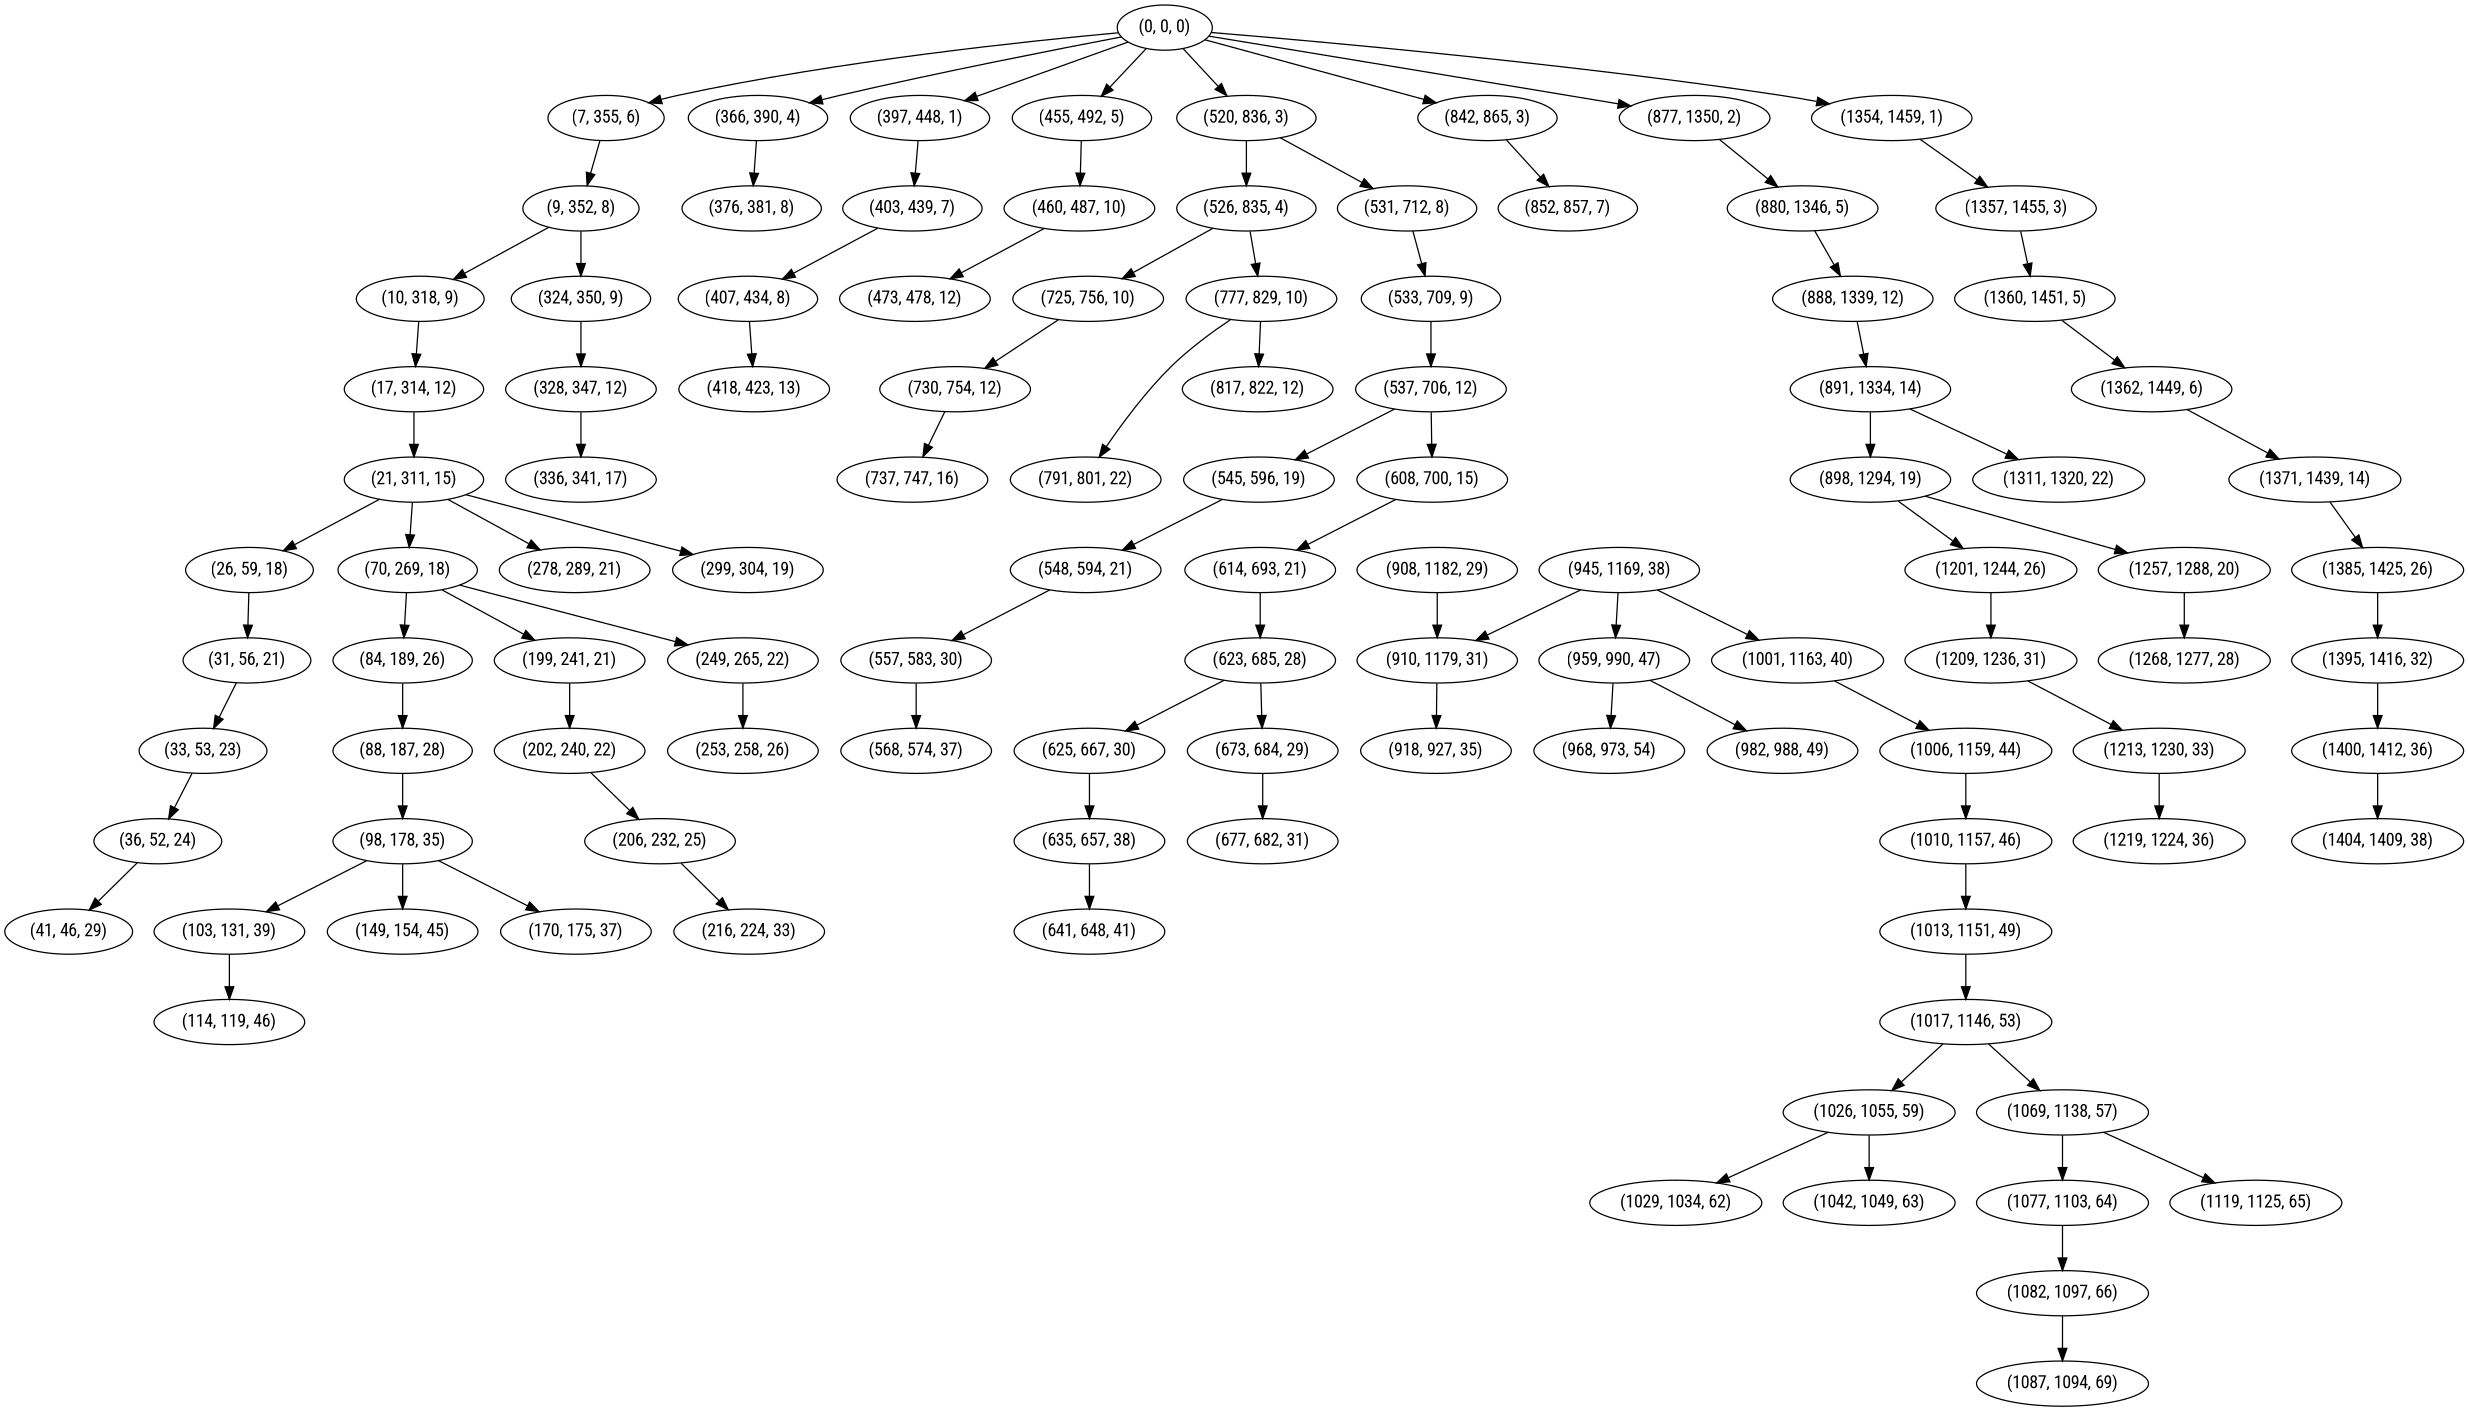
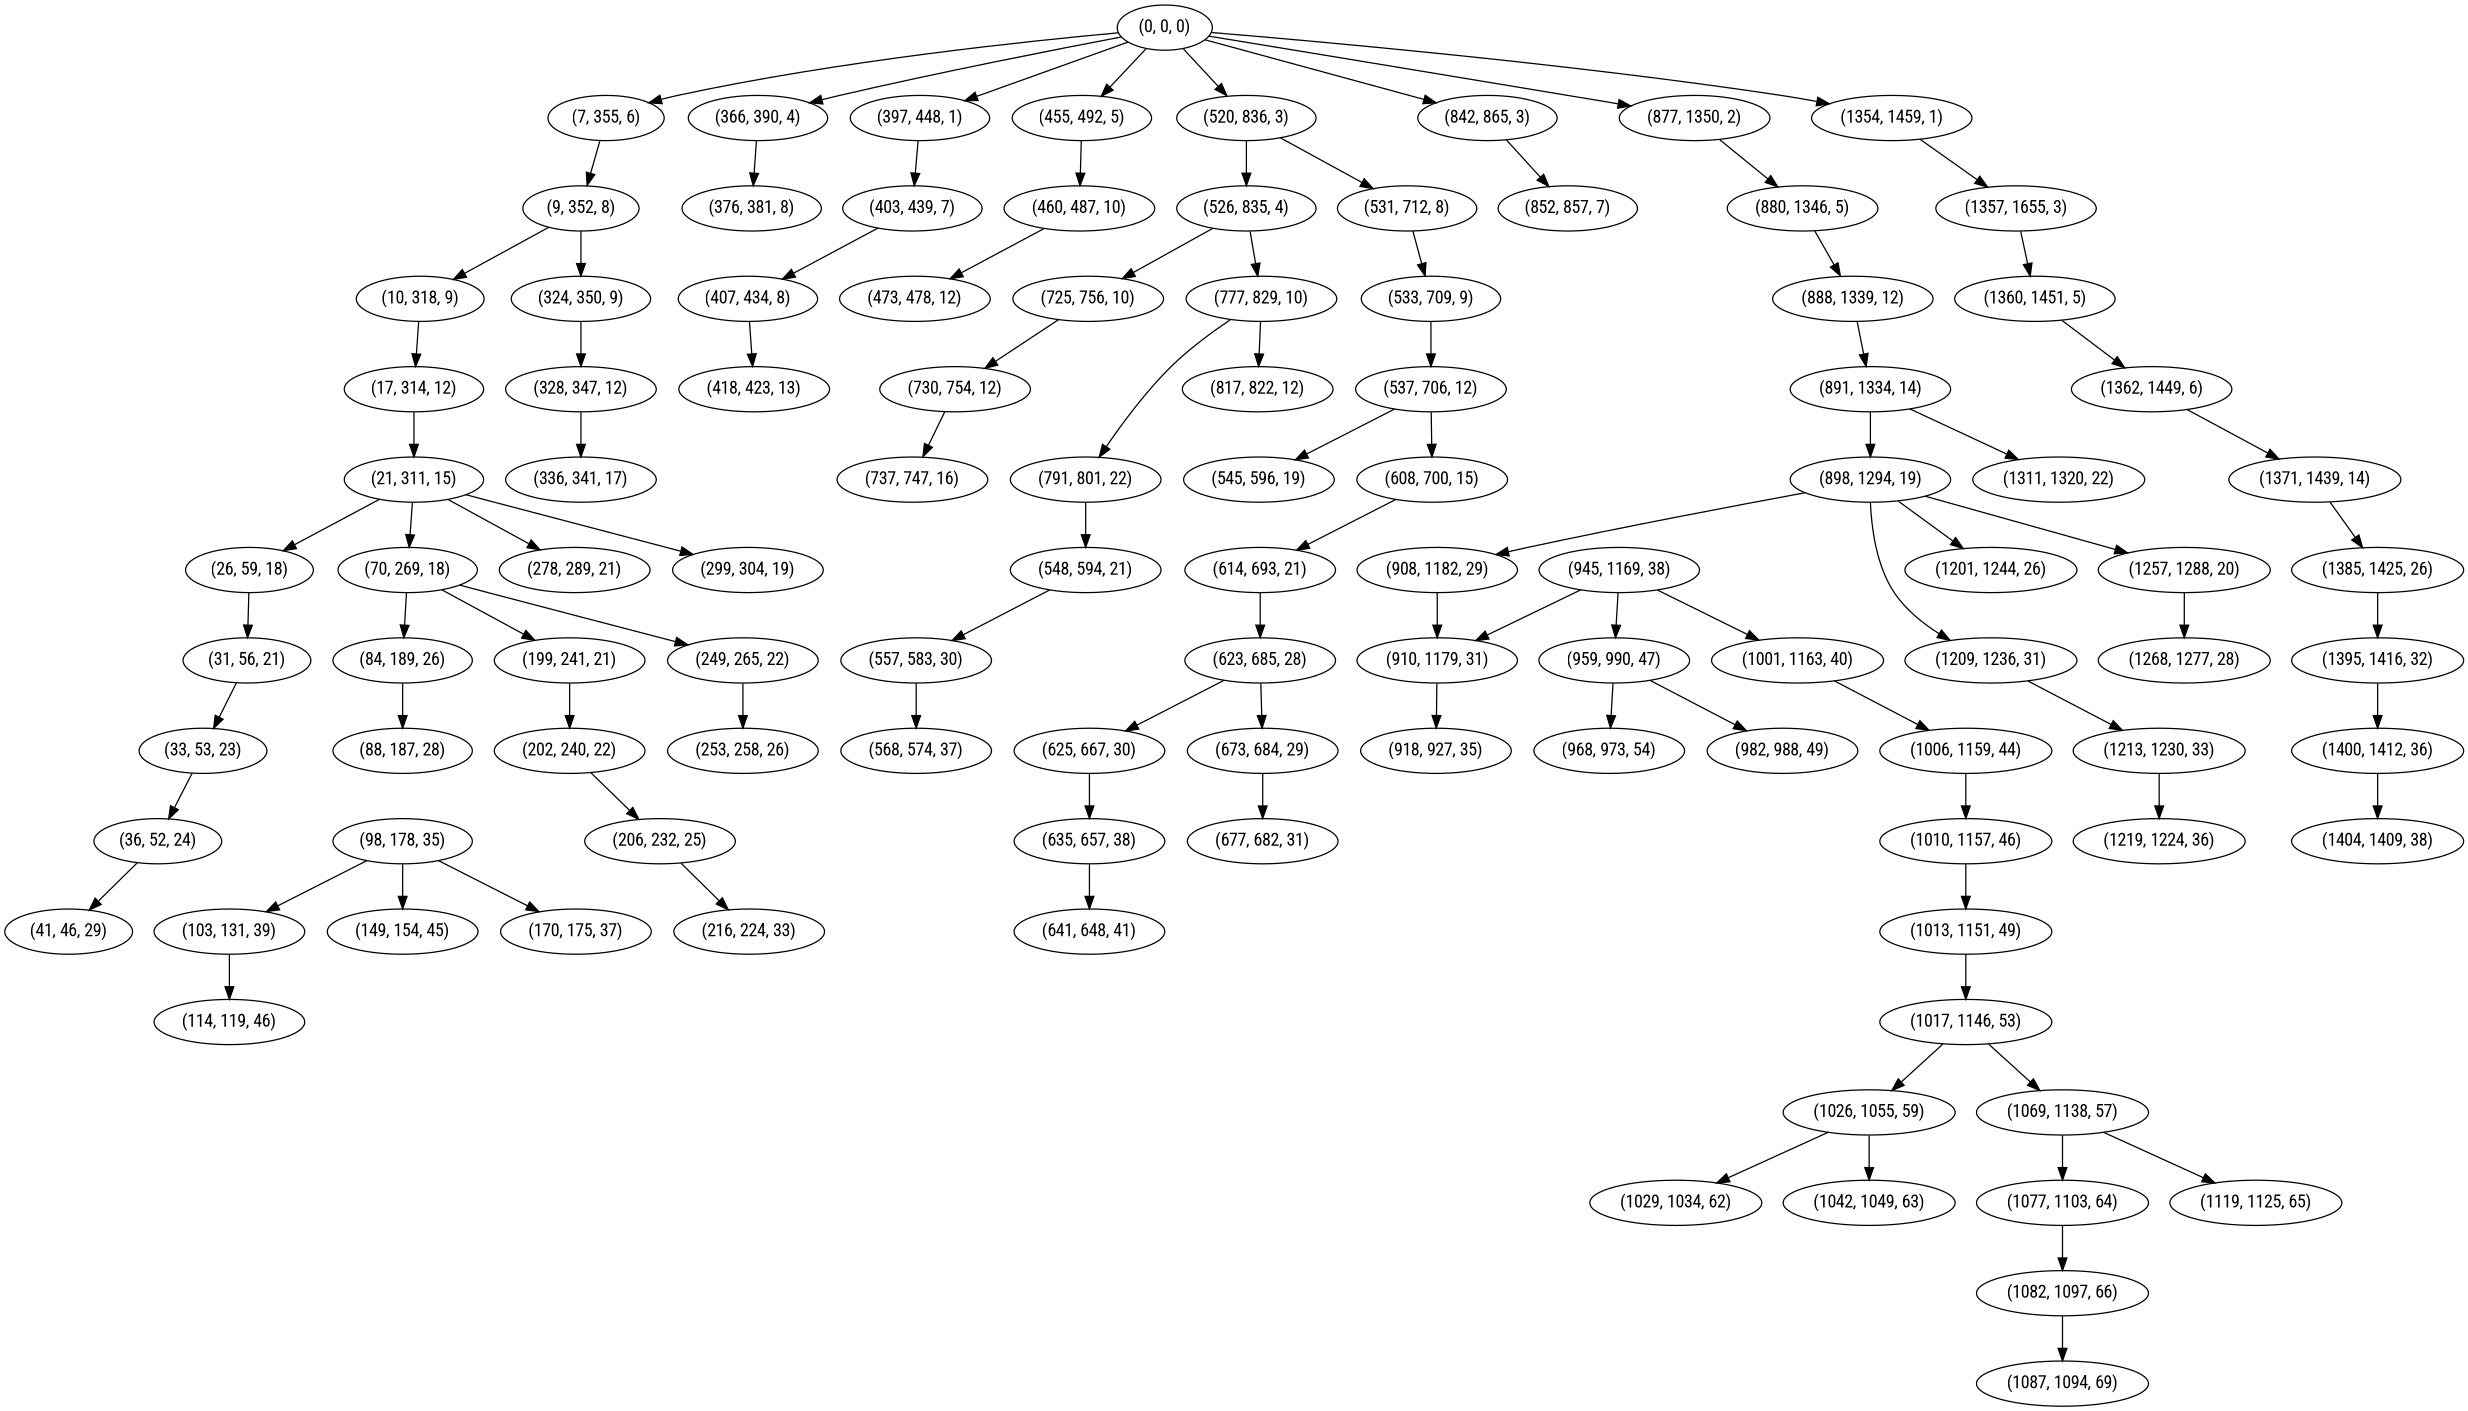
(2016, 208) -> (2016, 208)
none -> (1657, 521)
(1178, 522) -> (1086, 519)
(1991, 609) -> (1886, 578)
(403, 790) -> none
